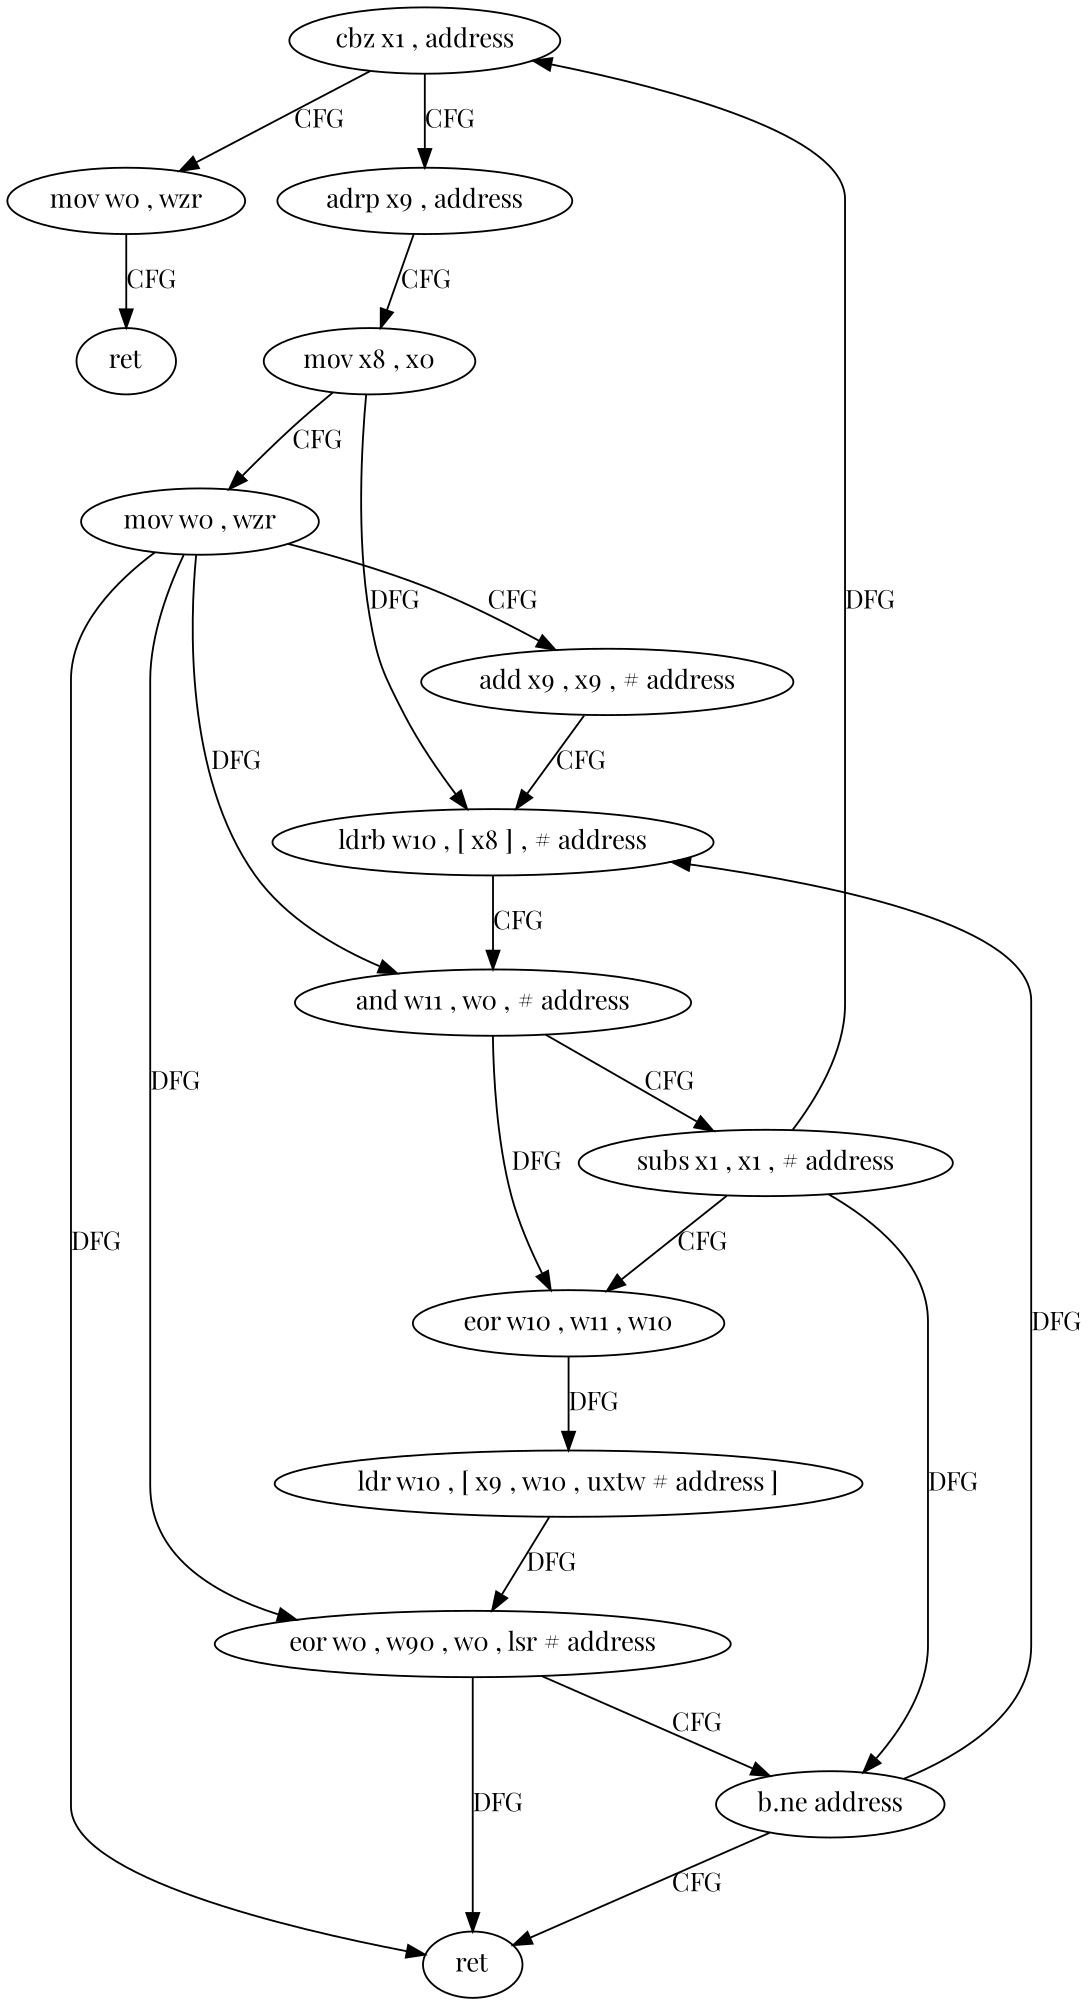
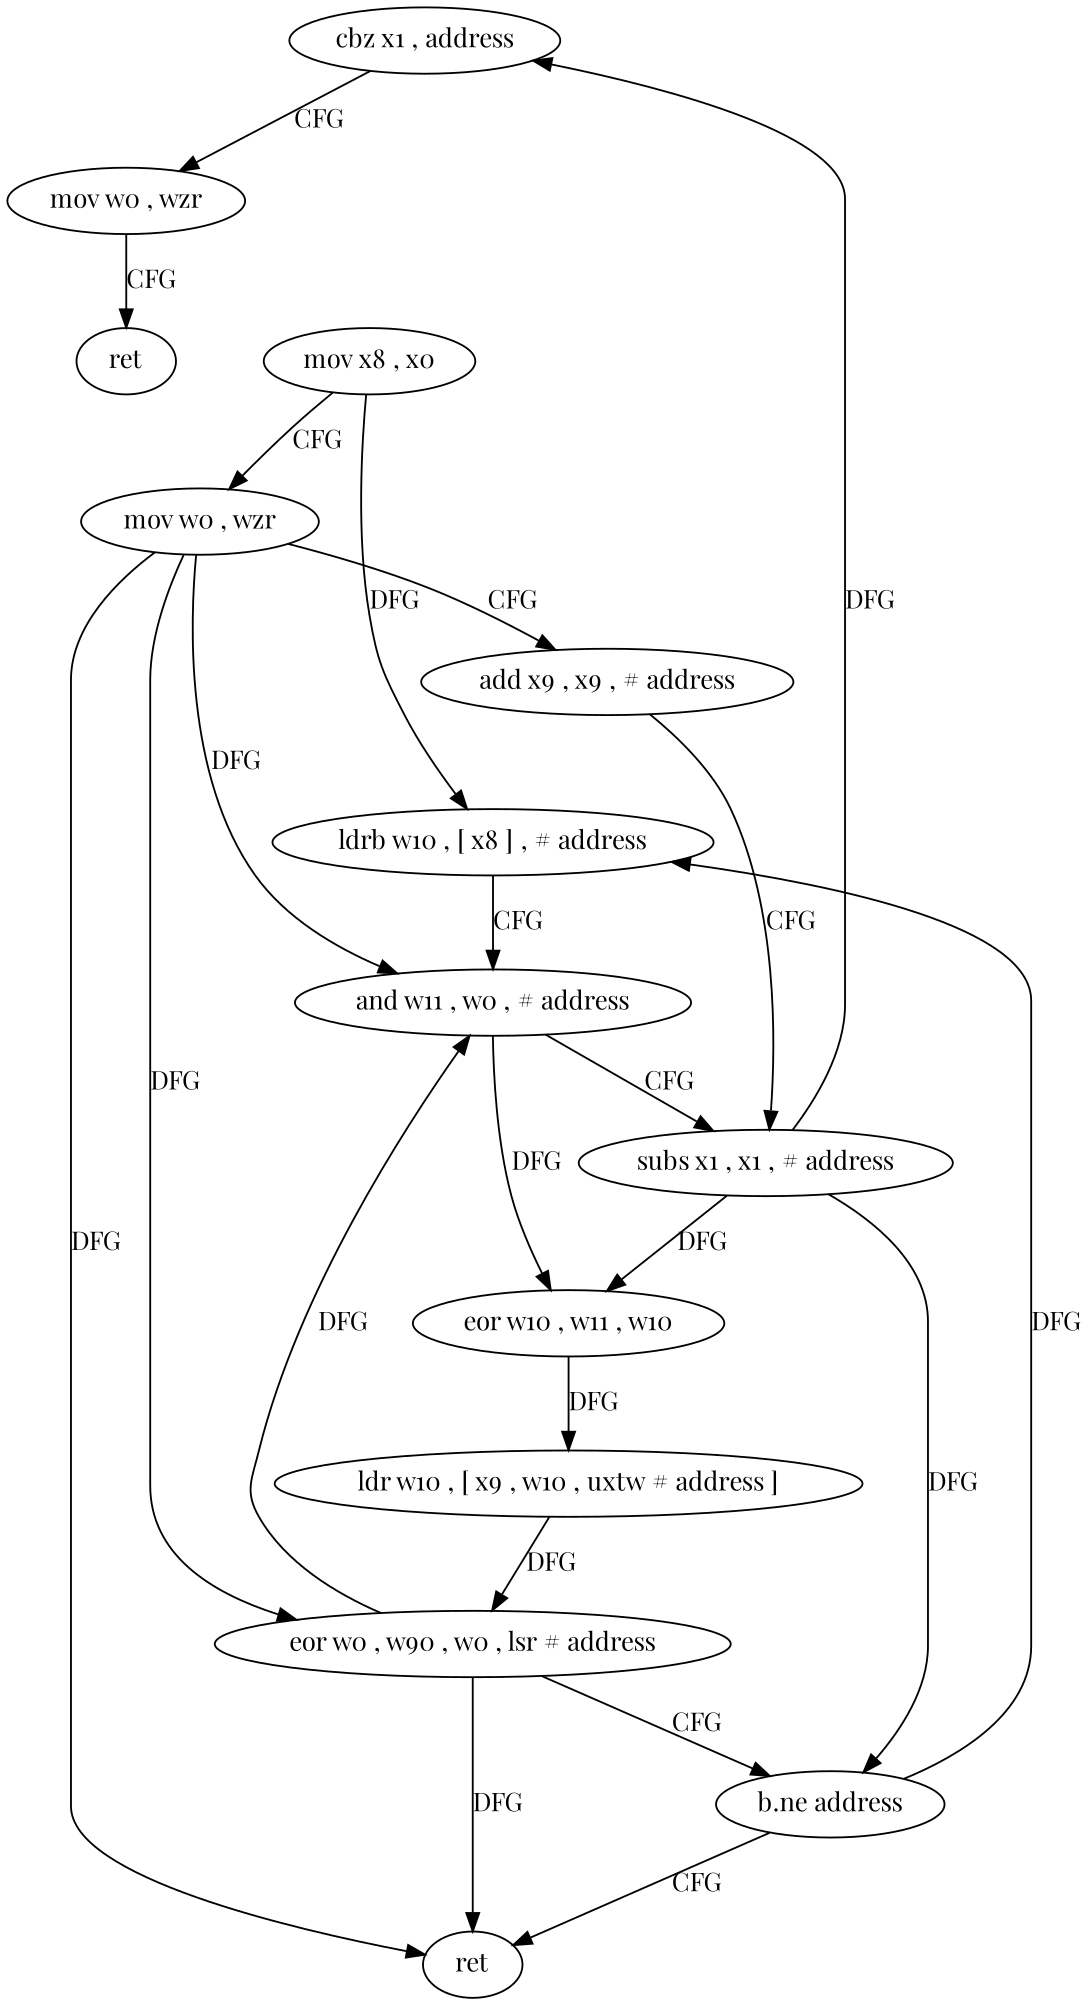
(425, 201) -> none
(556, 755) -> (759, 895)
(703, 1243) -> (703, 1243)
none -> (294, 1345)
